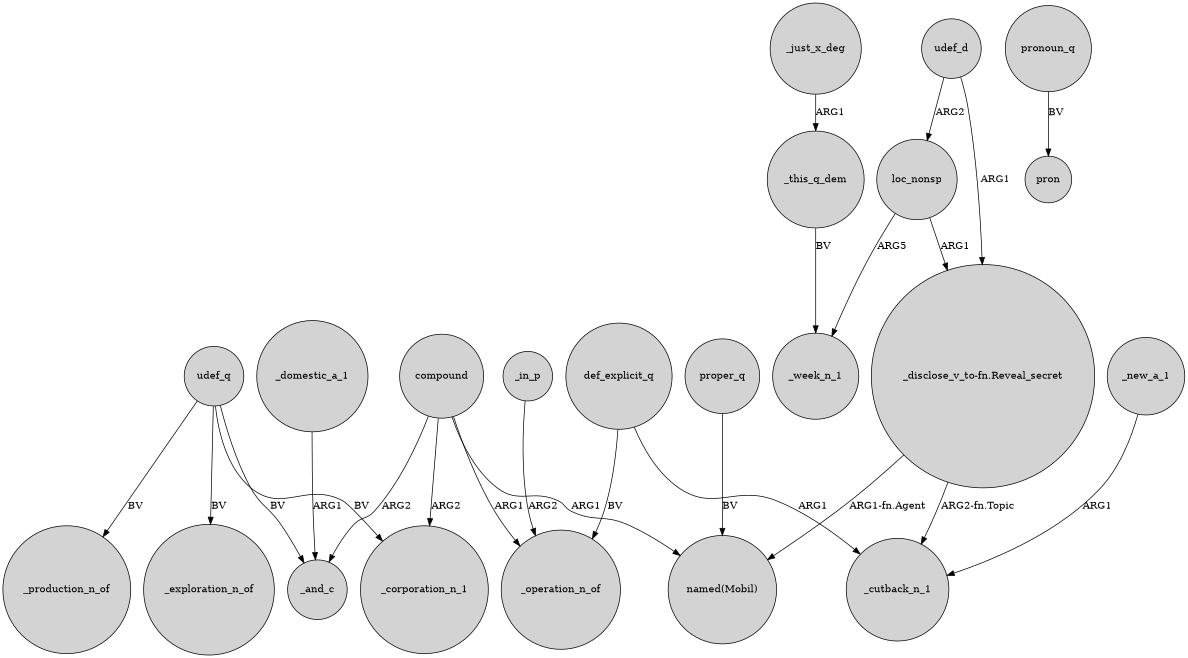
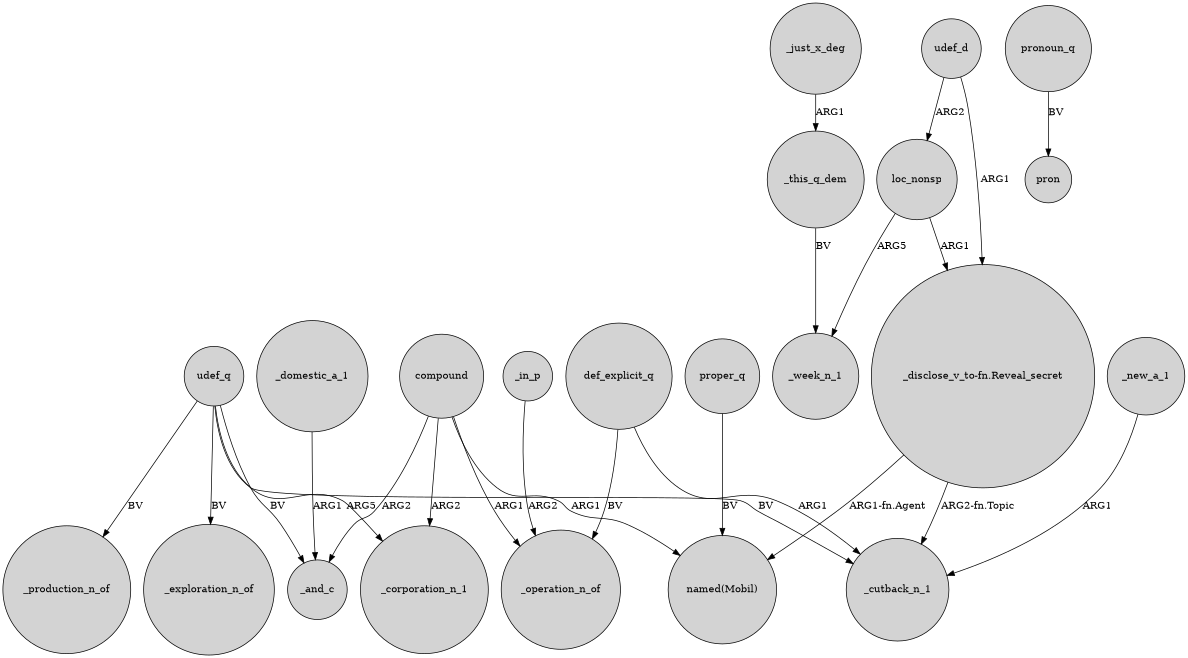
none -> (493, 497)
(362, 506) -> (362, 506)
